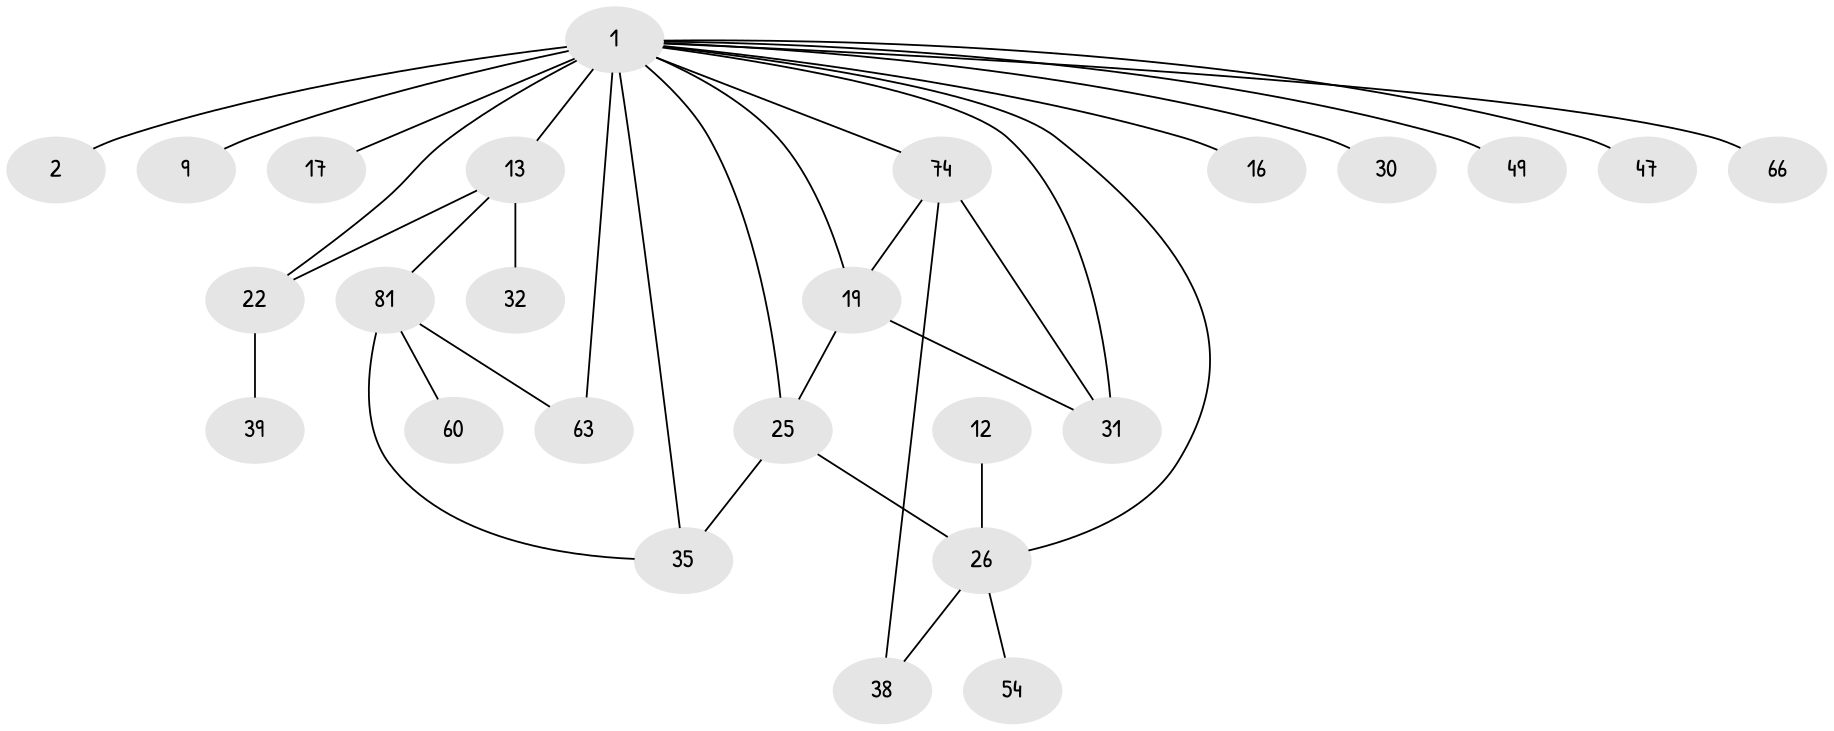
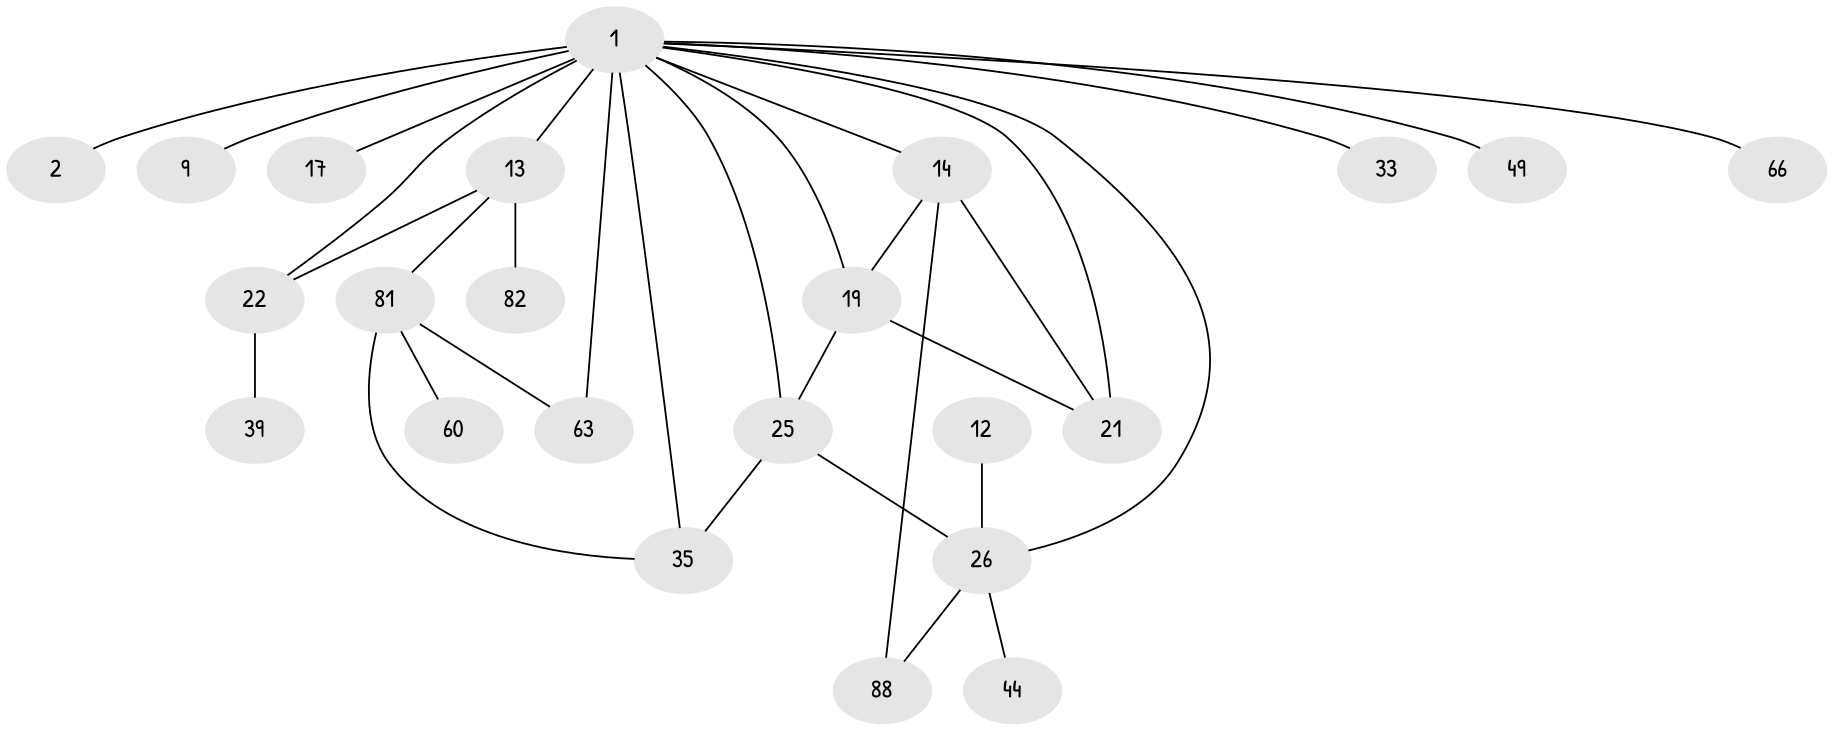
(942, 170) -> (942, 170)
(1257, 170) -> none
(1387, 170) -> (1387, 170)
(1647, 170) -> none
(515, 300) -> (515, 300)
(1112, 430) -> (1112, 430)
(882, 691) -> (882, 691)
(1013, 691) -> (1013, 691)
